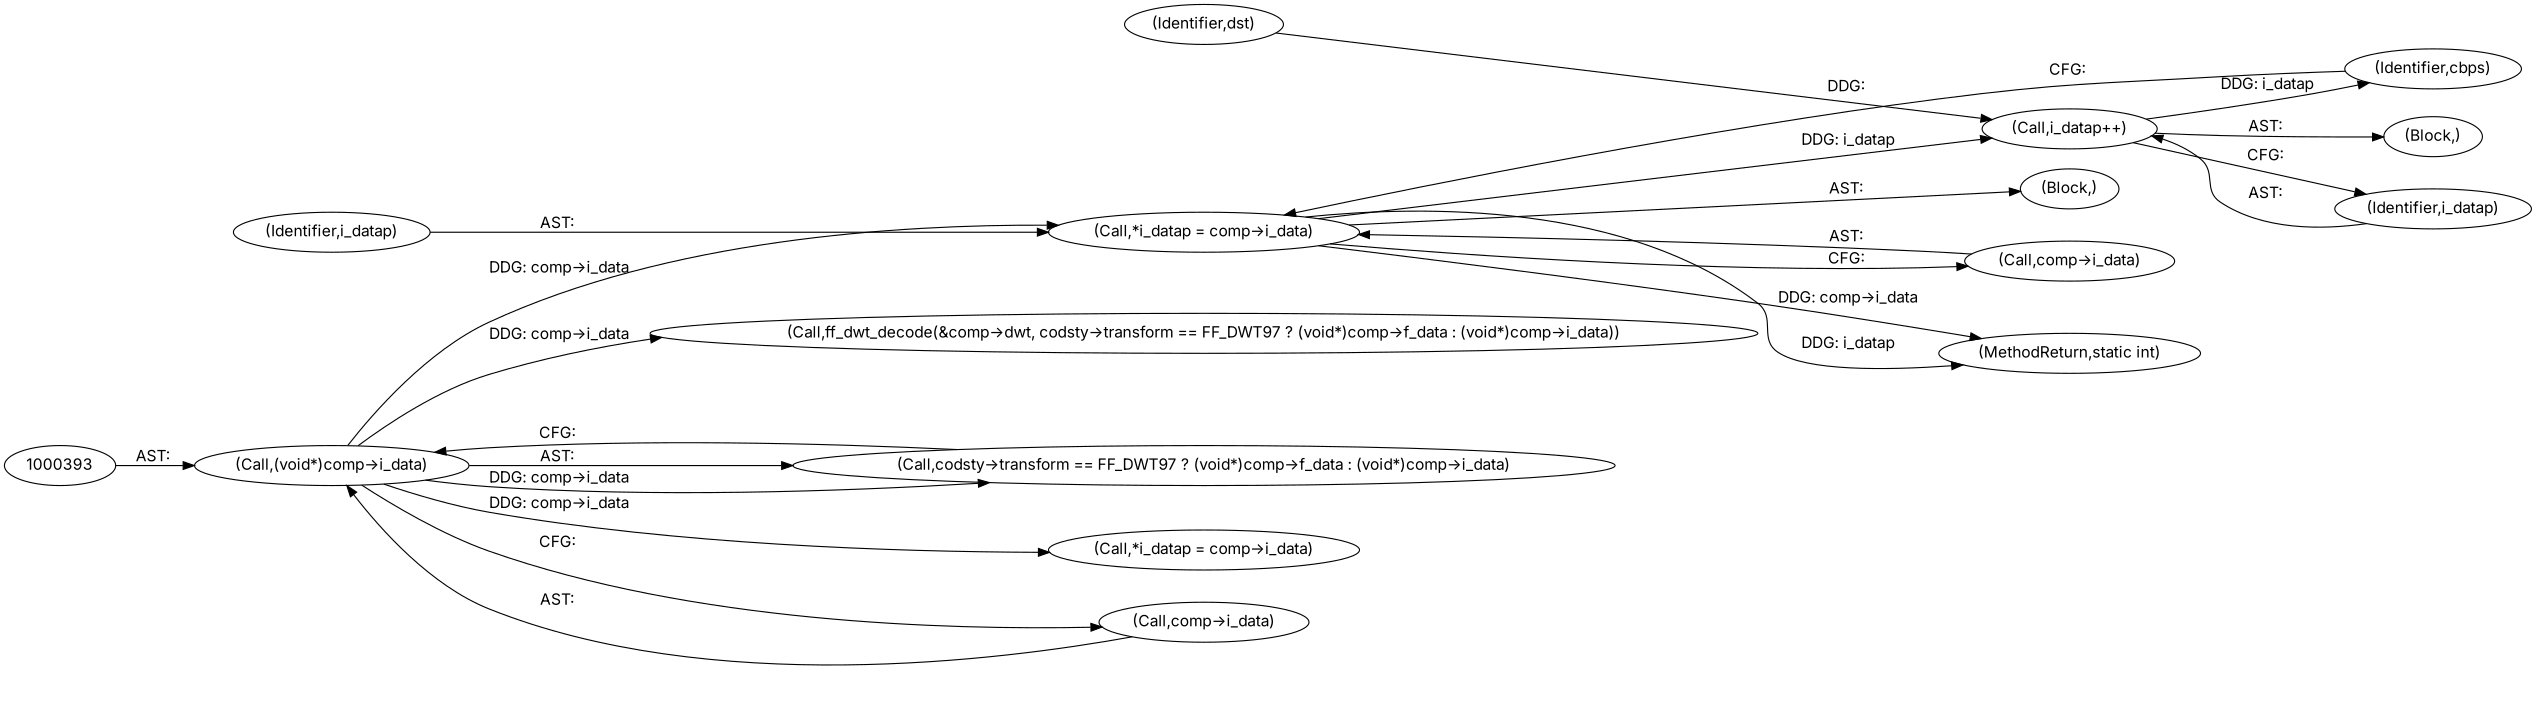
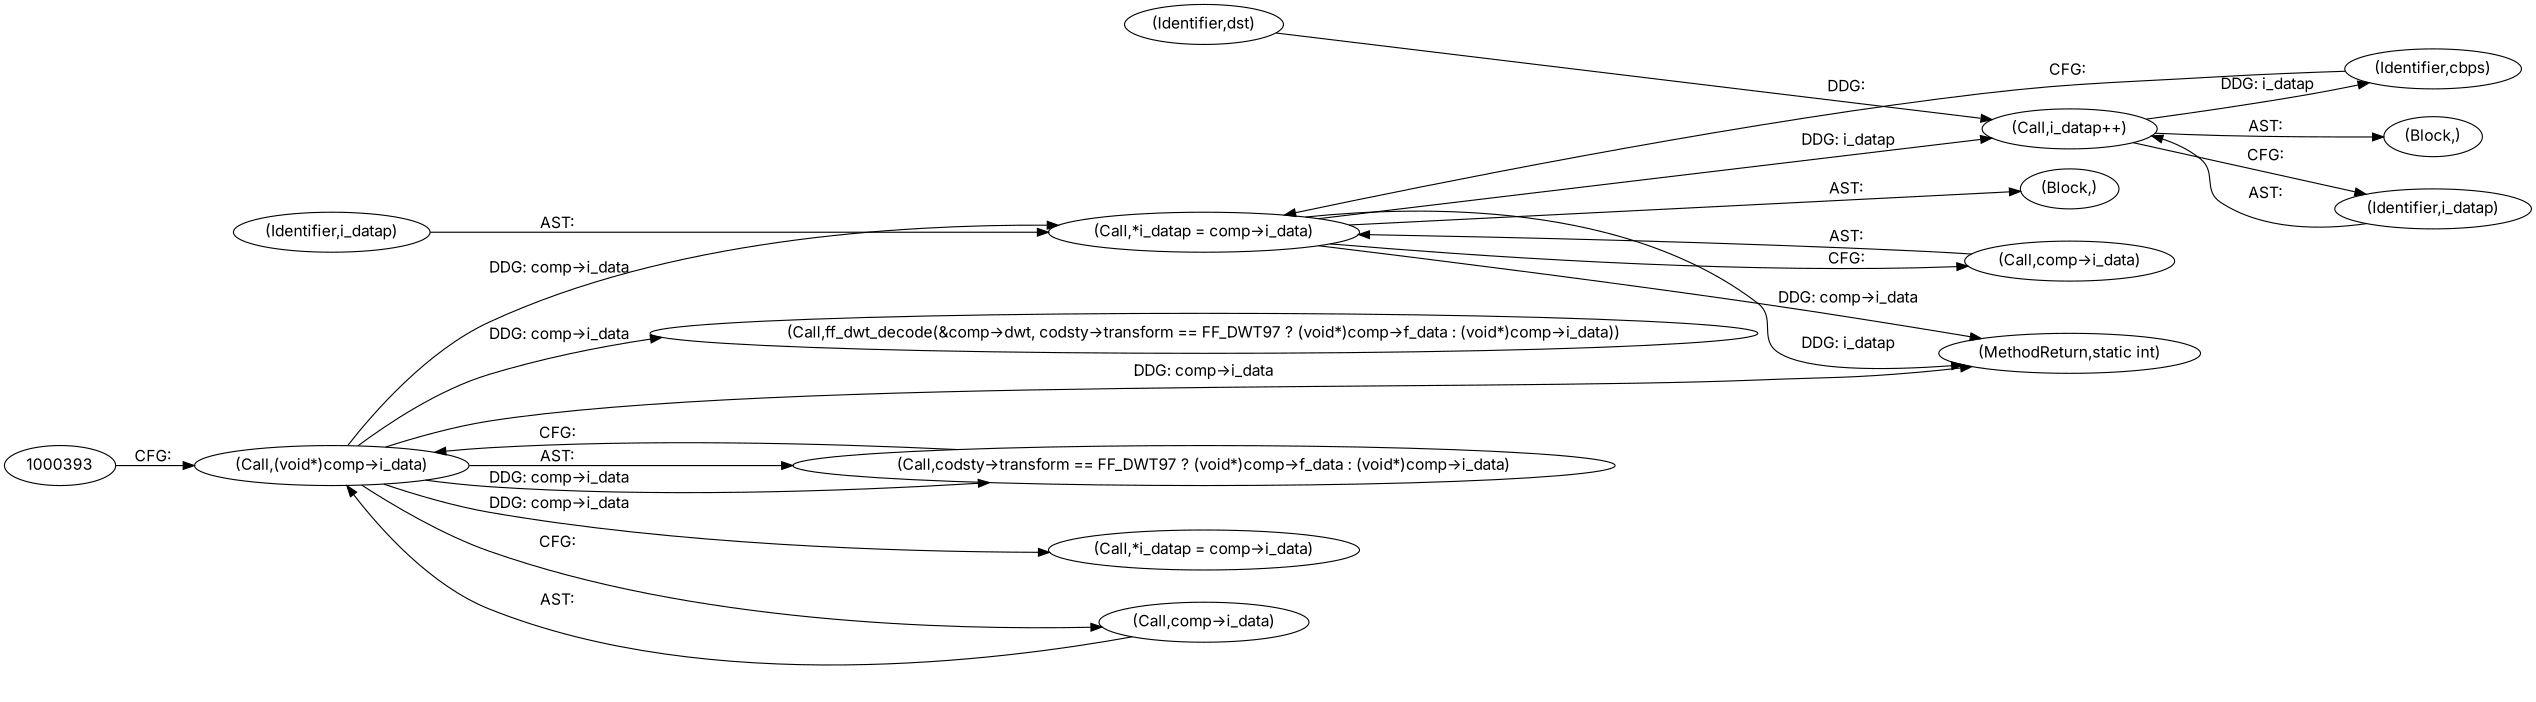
none -> (1171, 388)
(155, 457) -> (155, 457)
